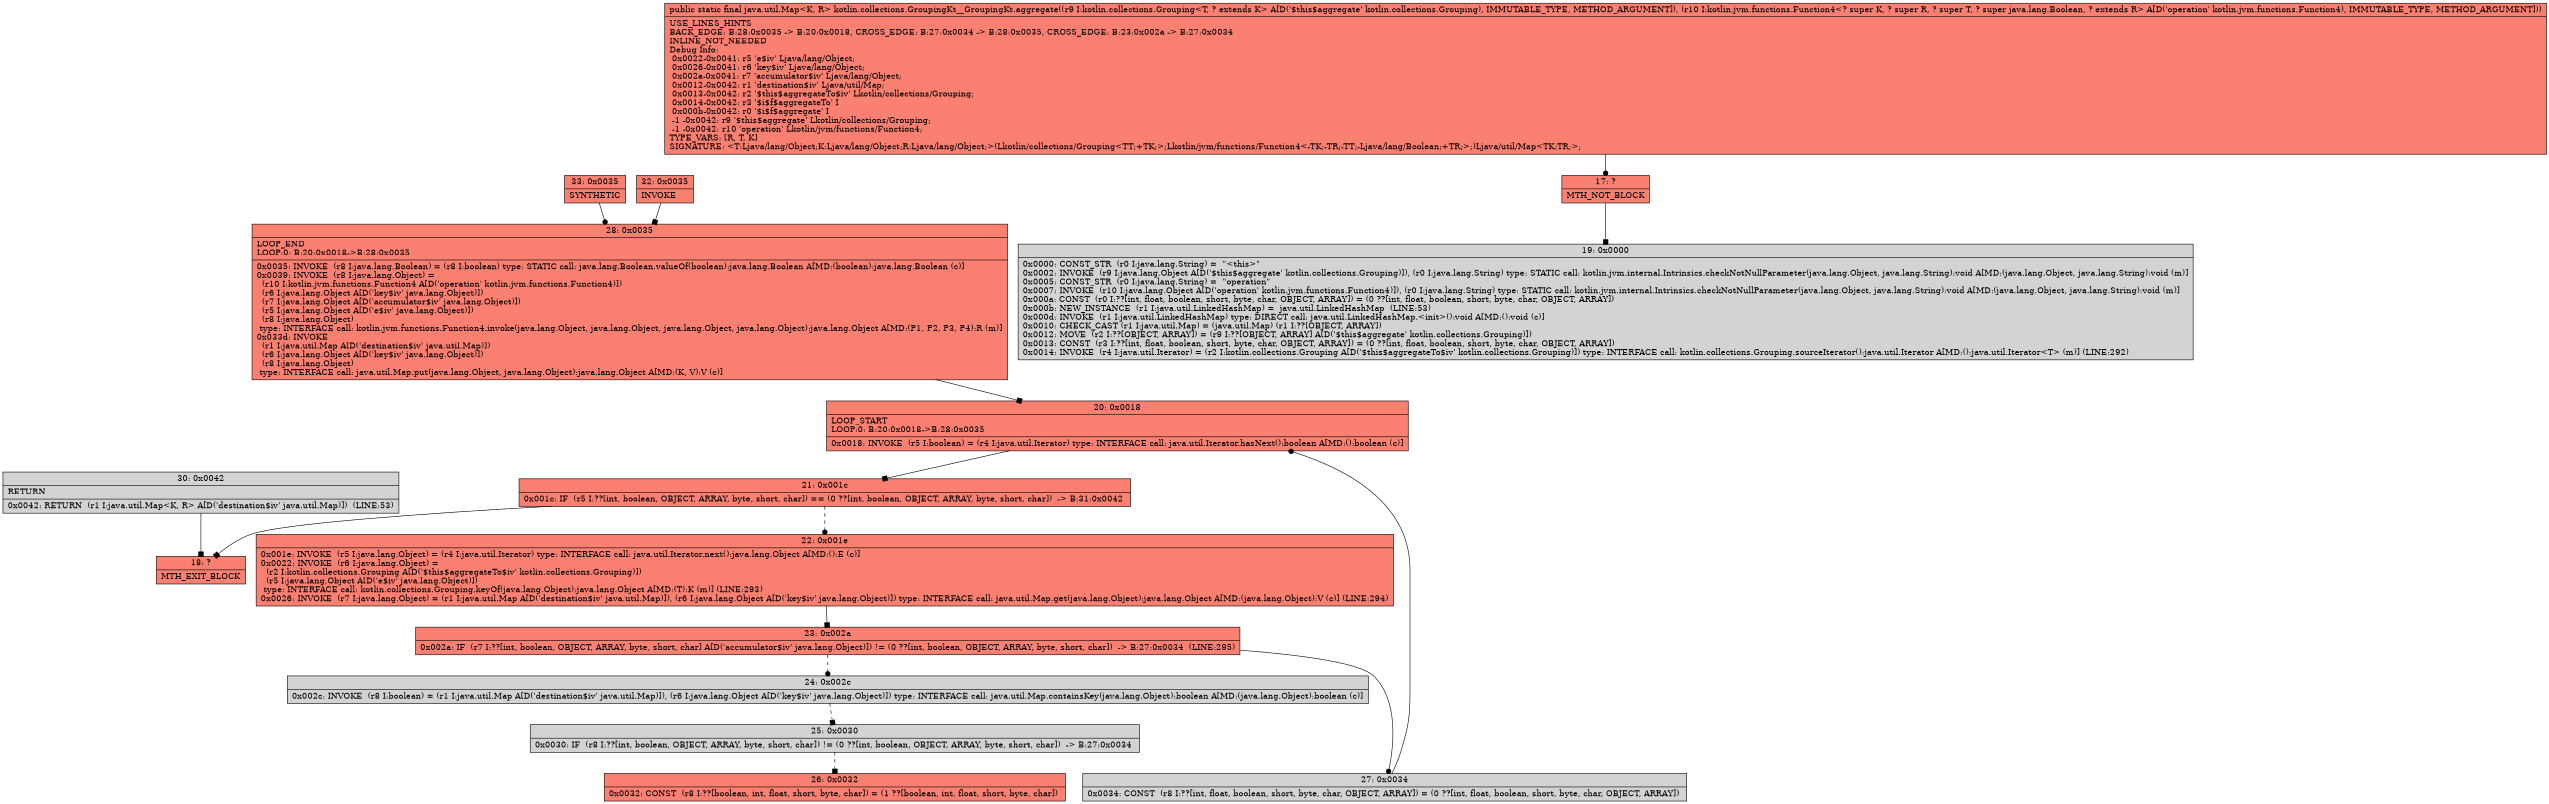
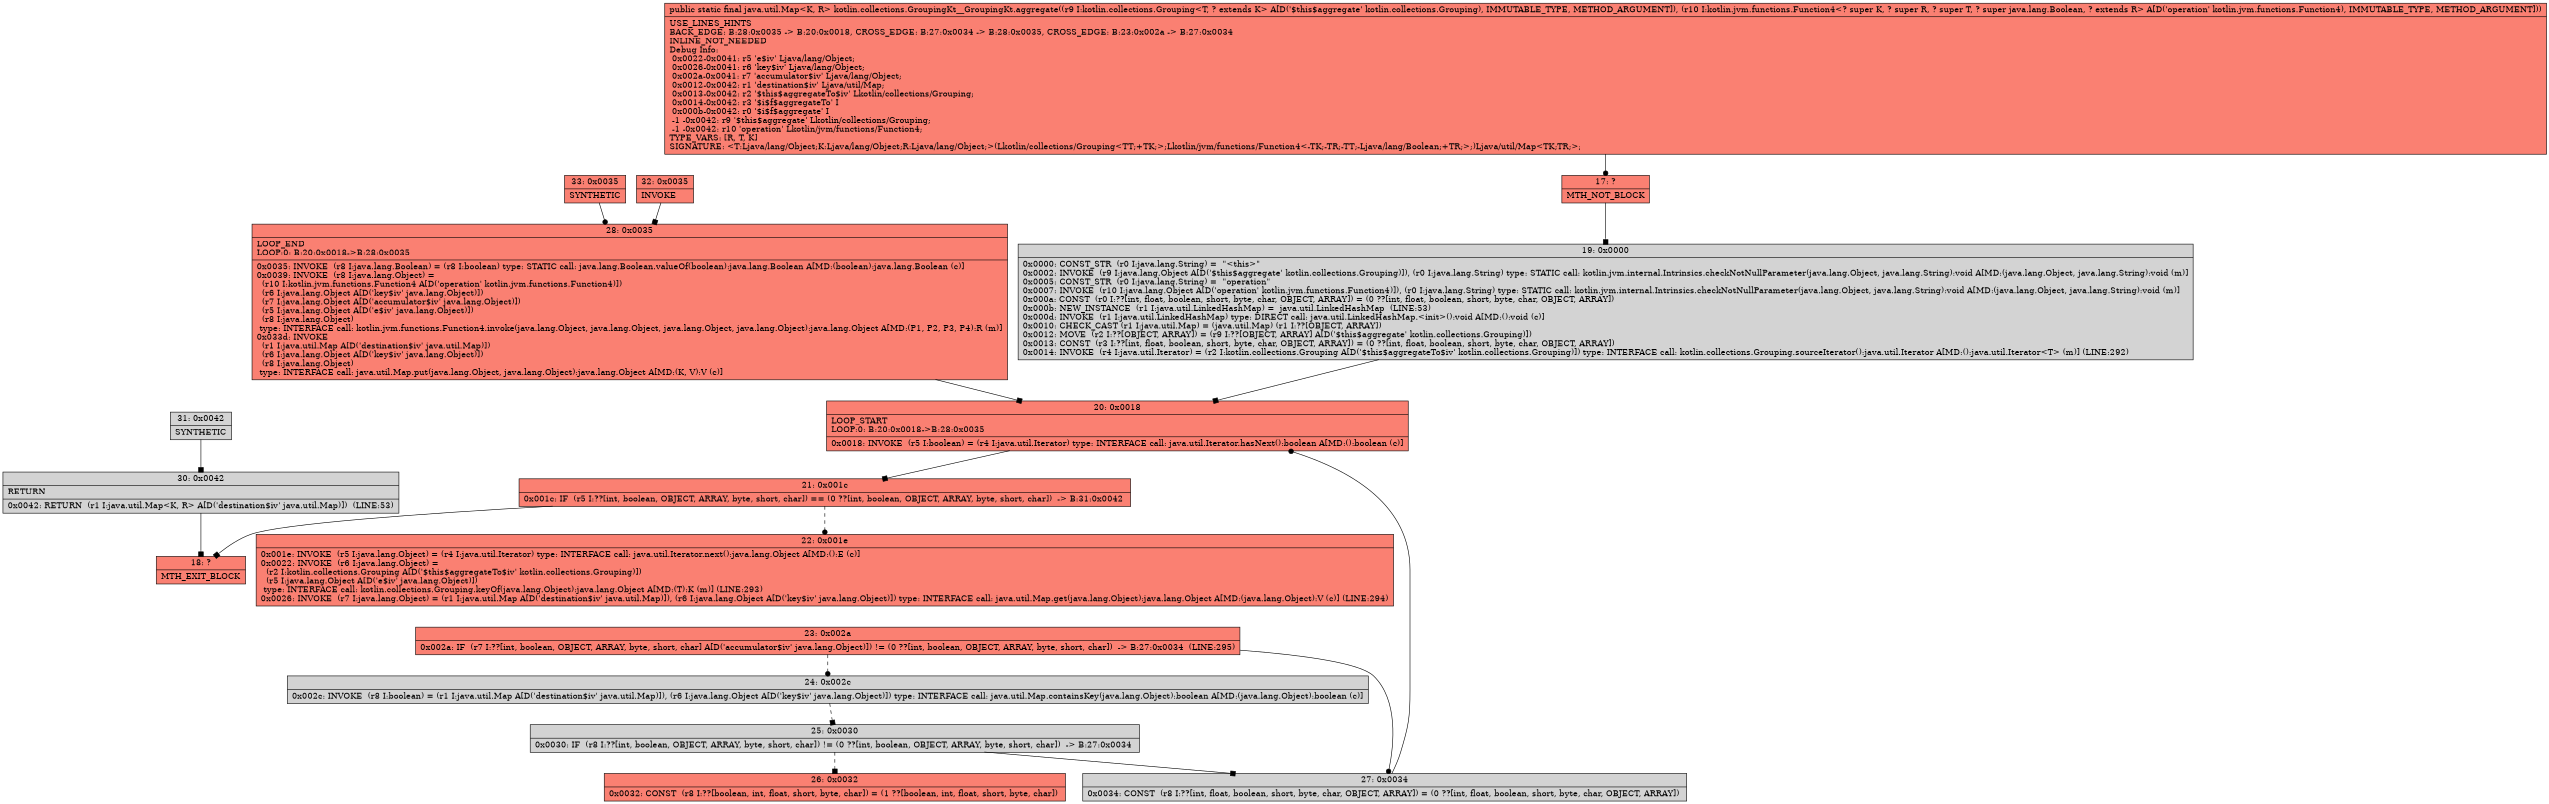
none -> (1299, 380)
none -> (201, 426)
(827, 614) -> none
none -> (1107, 763)
